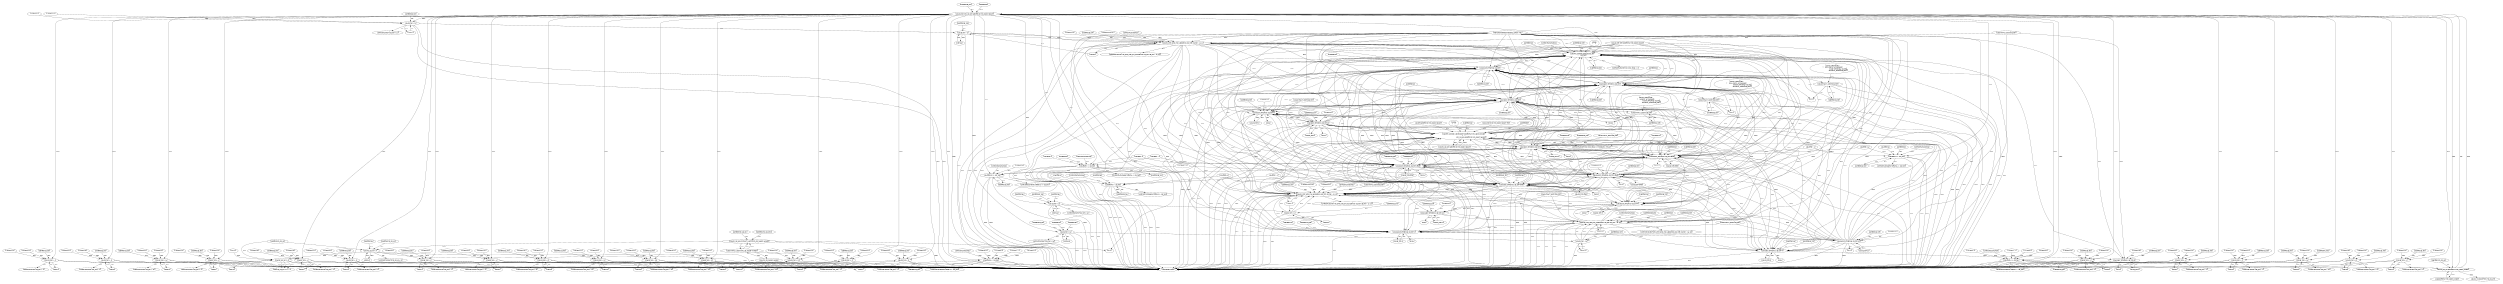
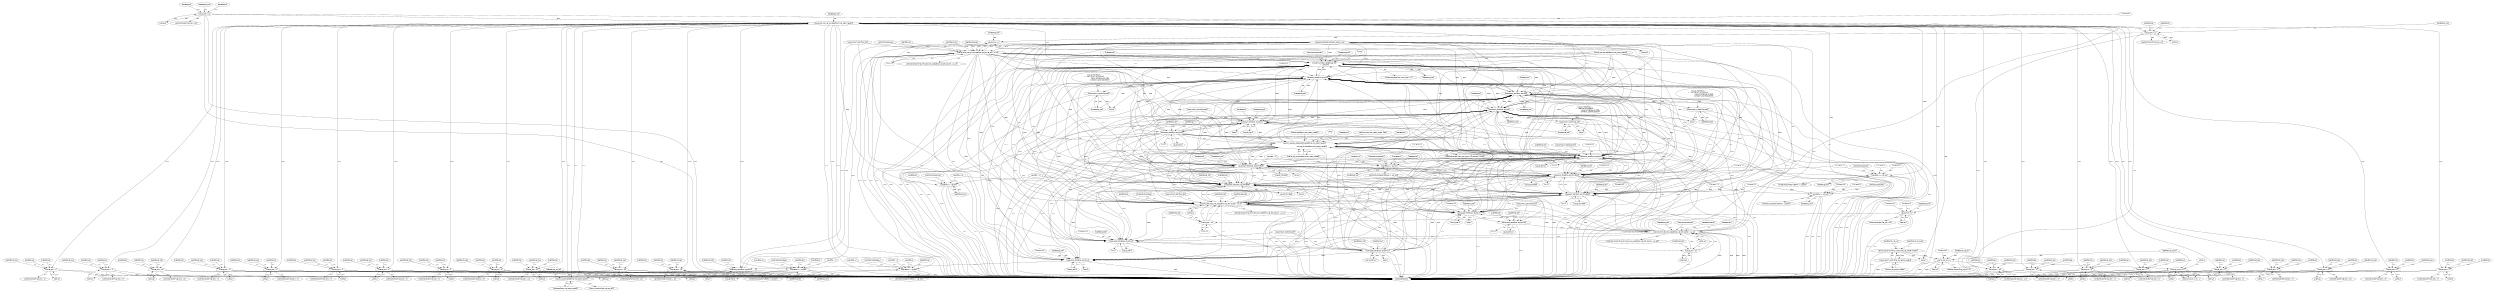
none -> (1649, 43)
(972, 147) -> (510, 19)
(1035, 185) -> none
